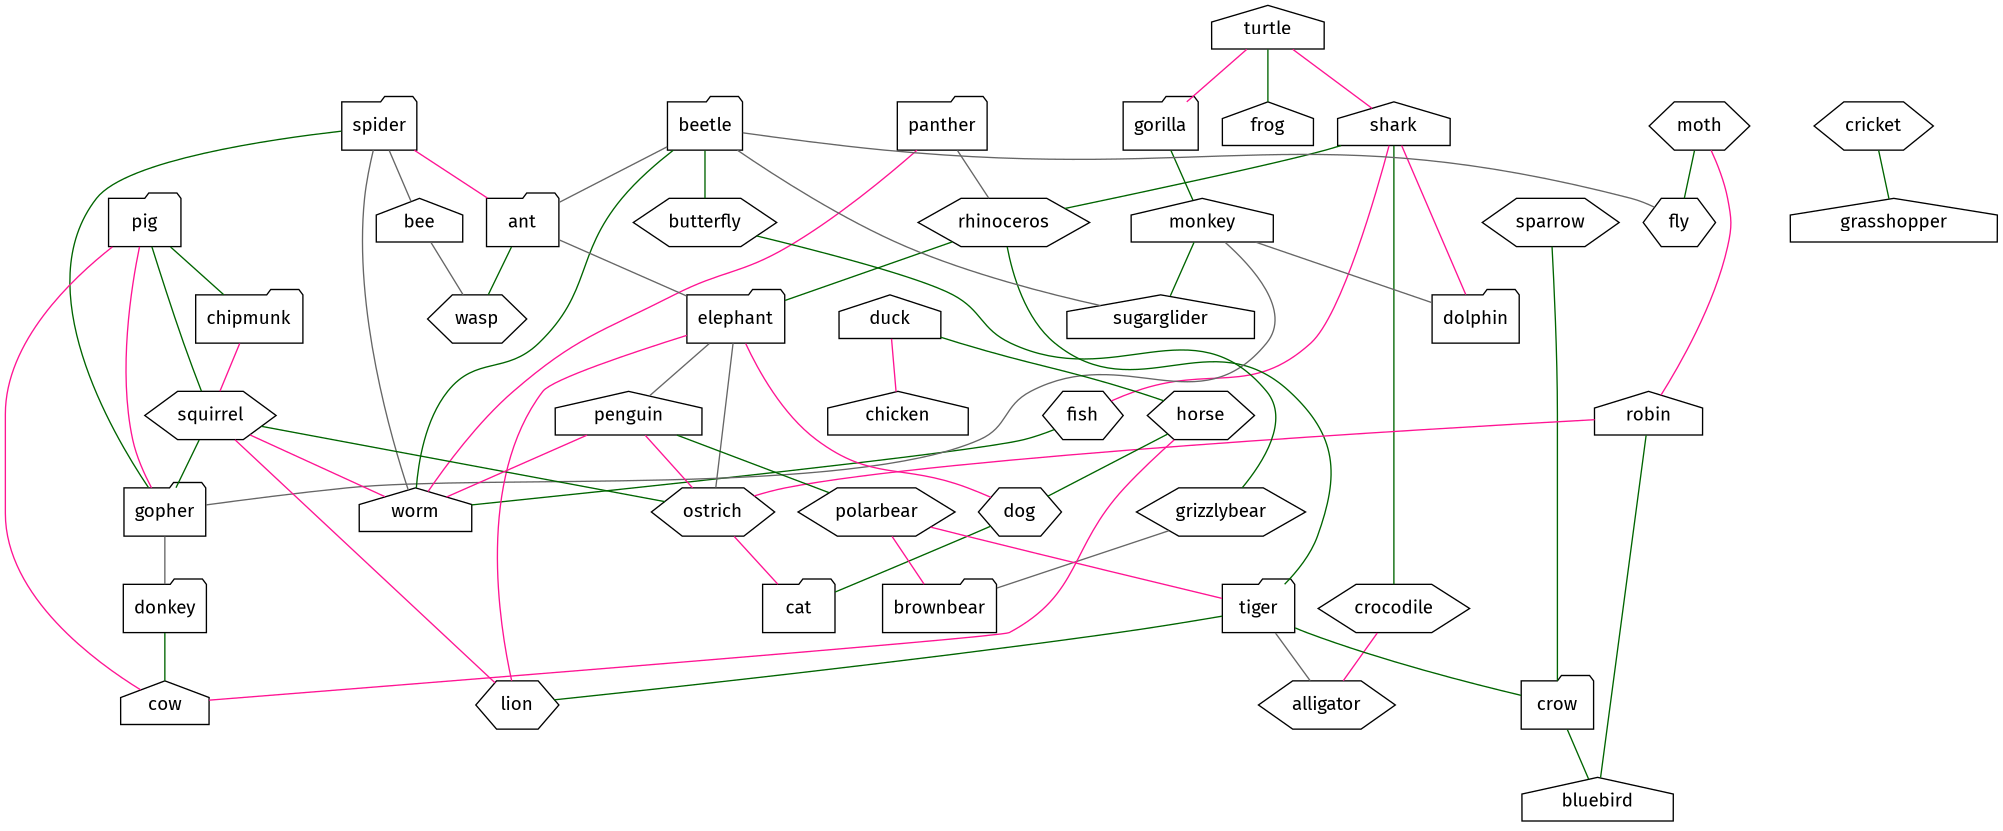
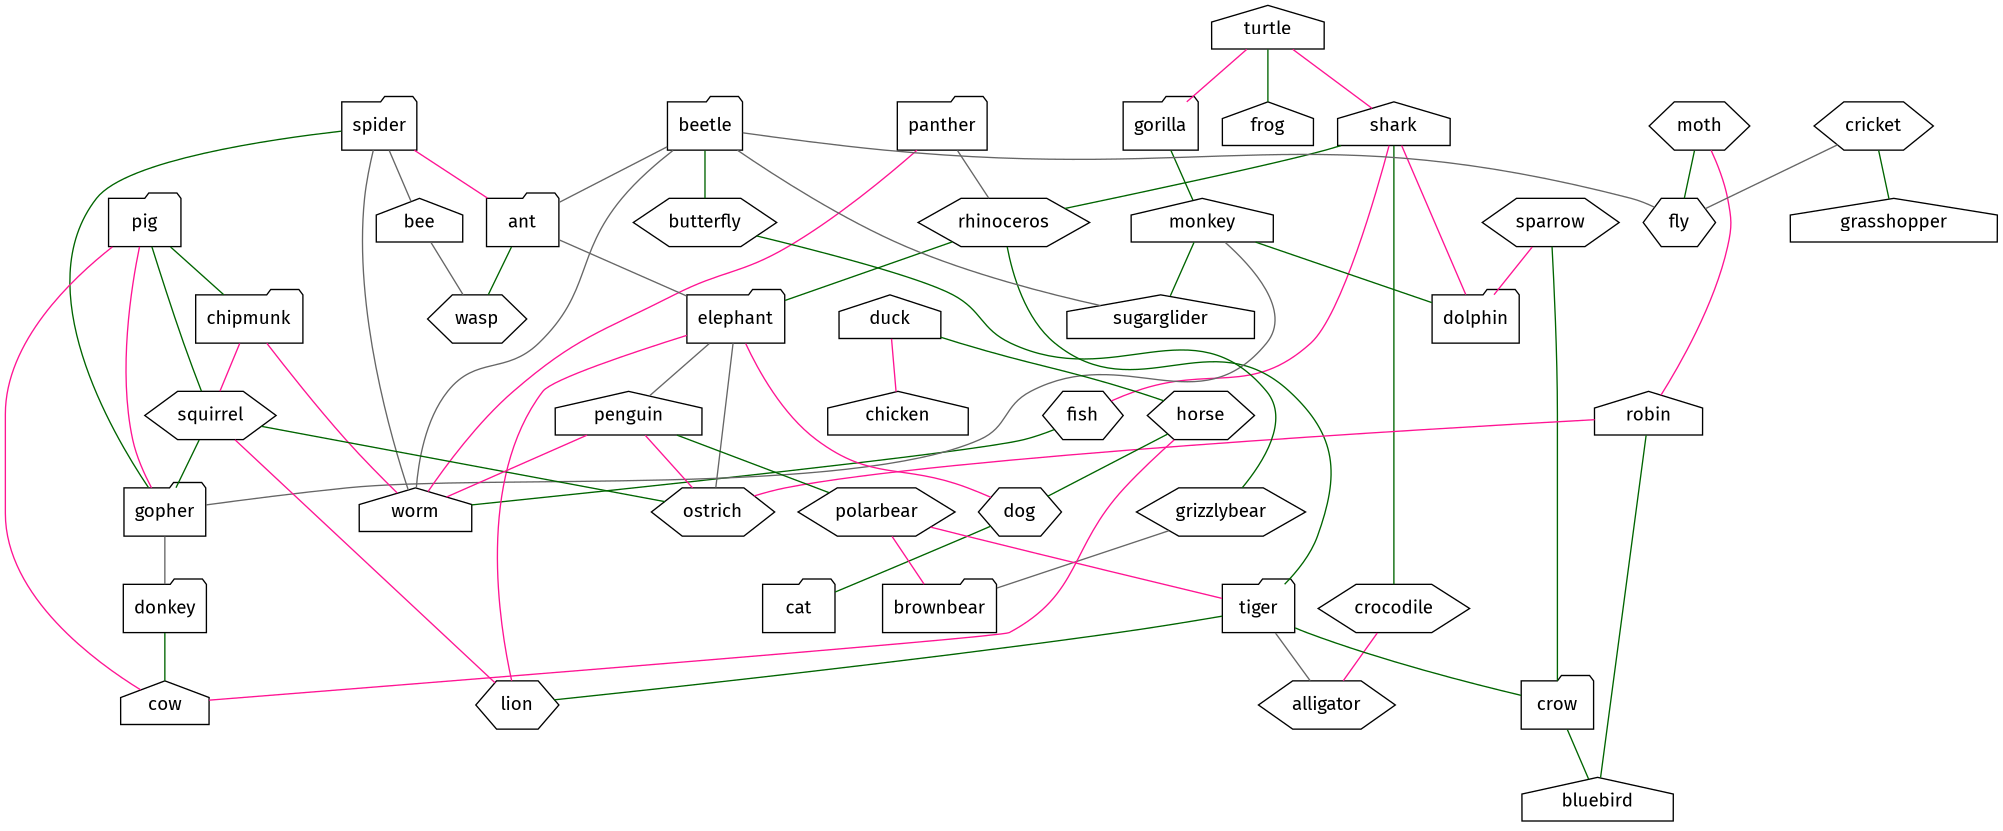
none -> (1772, 177)
(1339, 271) -> (1339, 271)
none -> (1513, 271)
(549, 332) -> (549, 332)
(317, 466) -> (329, 421)
(756, 560) -> none
